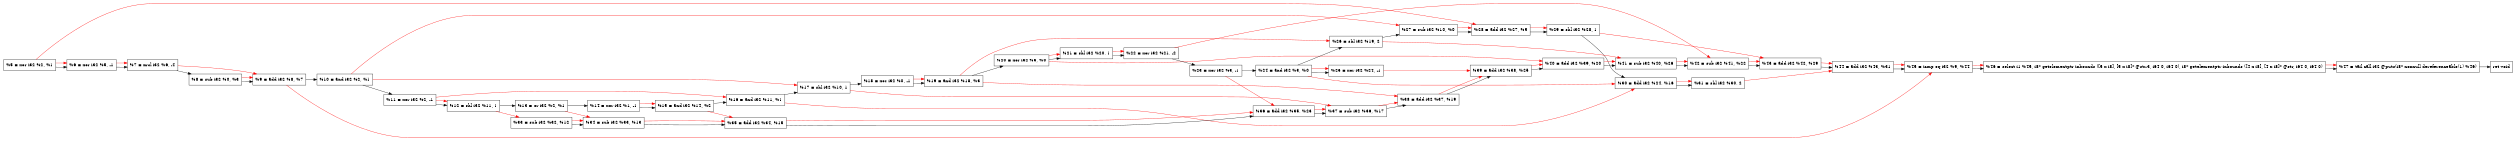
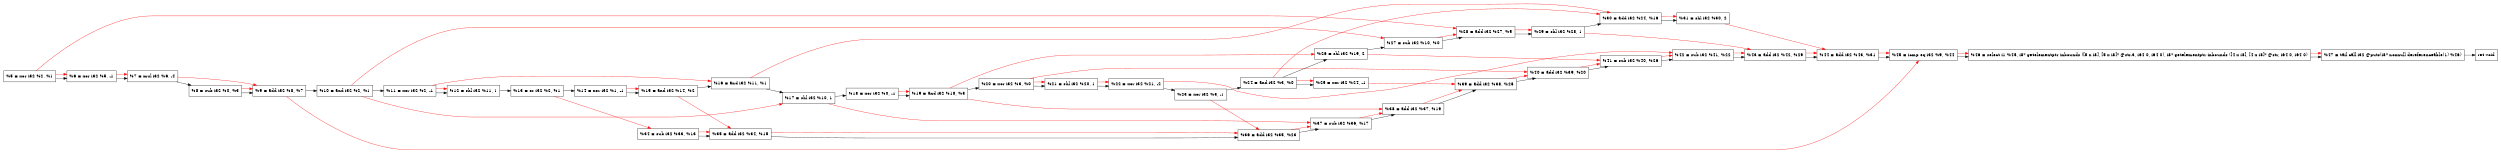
(541, 123) -> none
